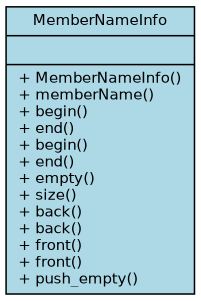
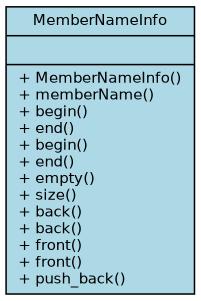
(78, 279) -> (72, 279)
